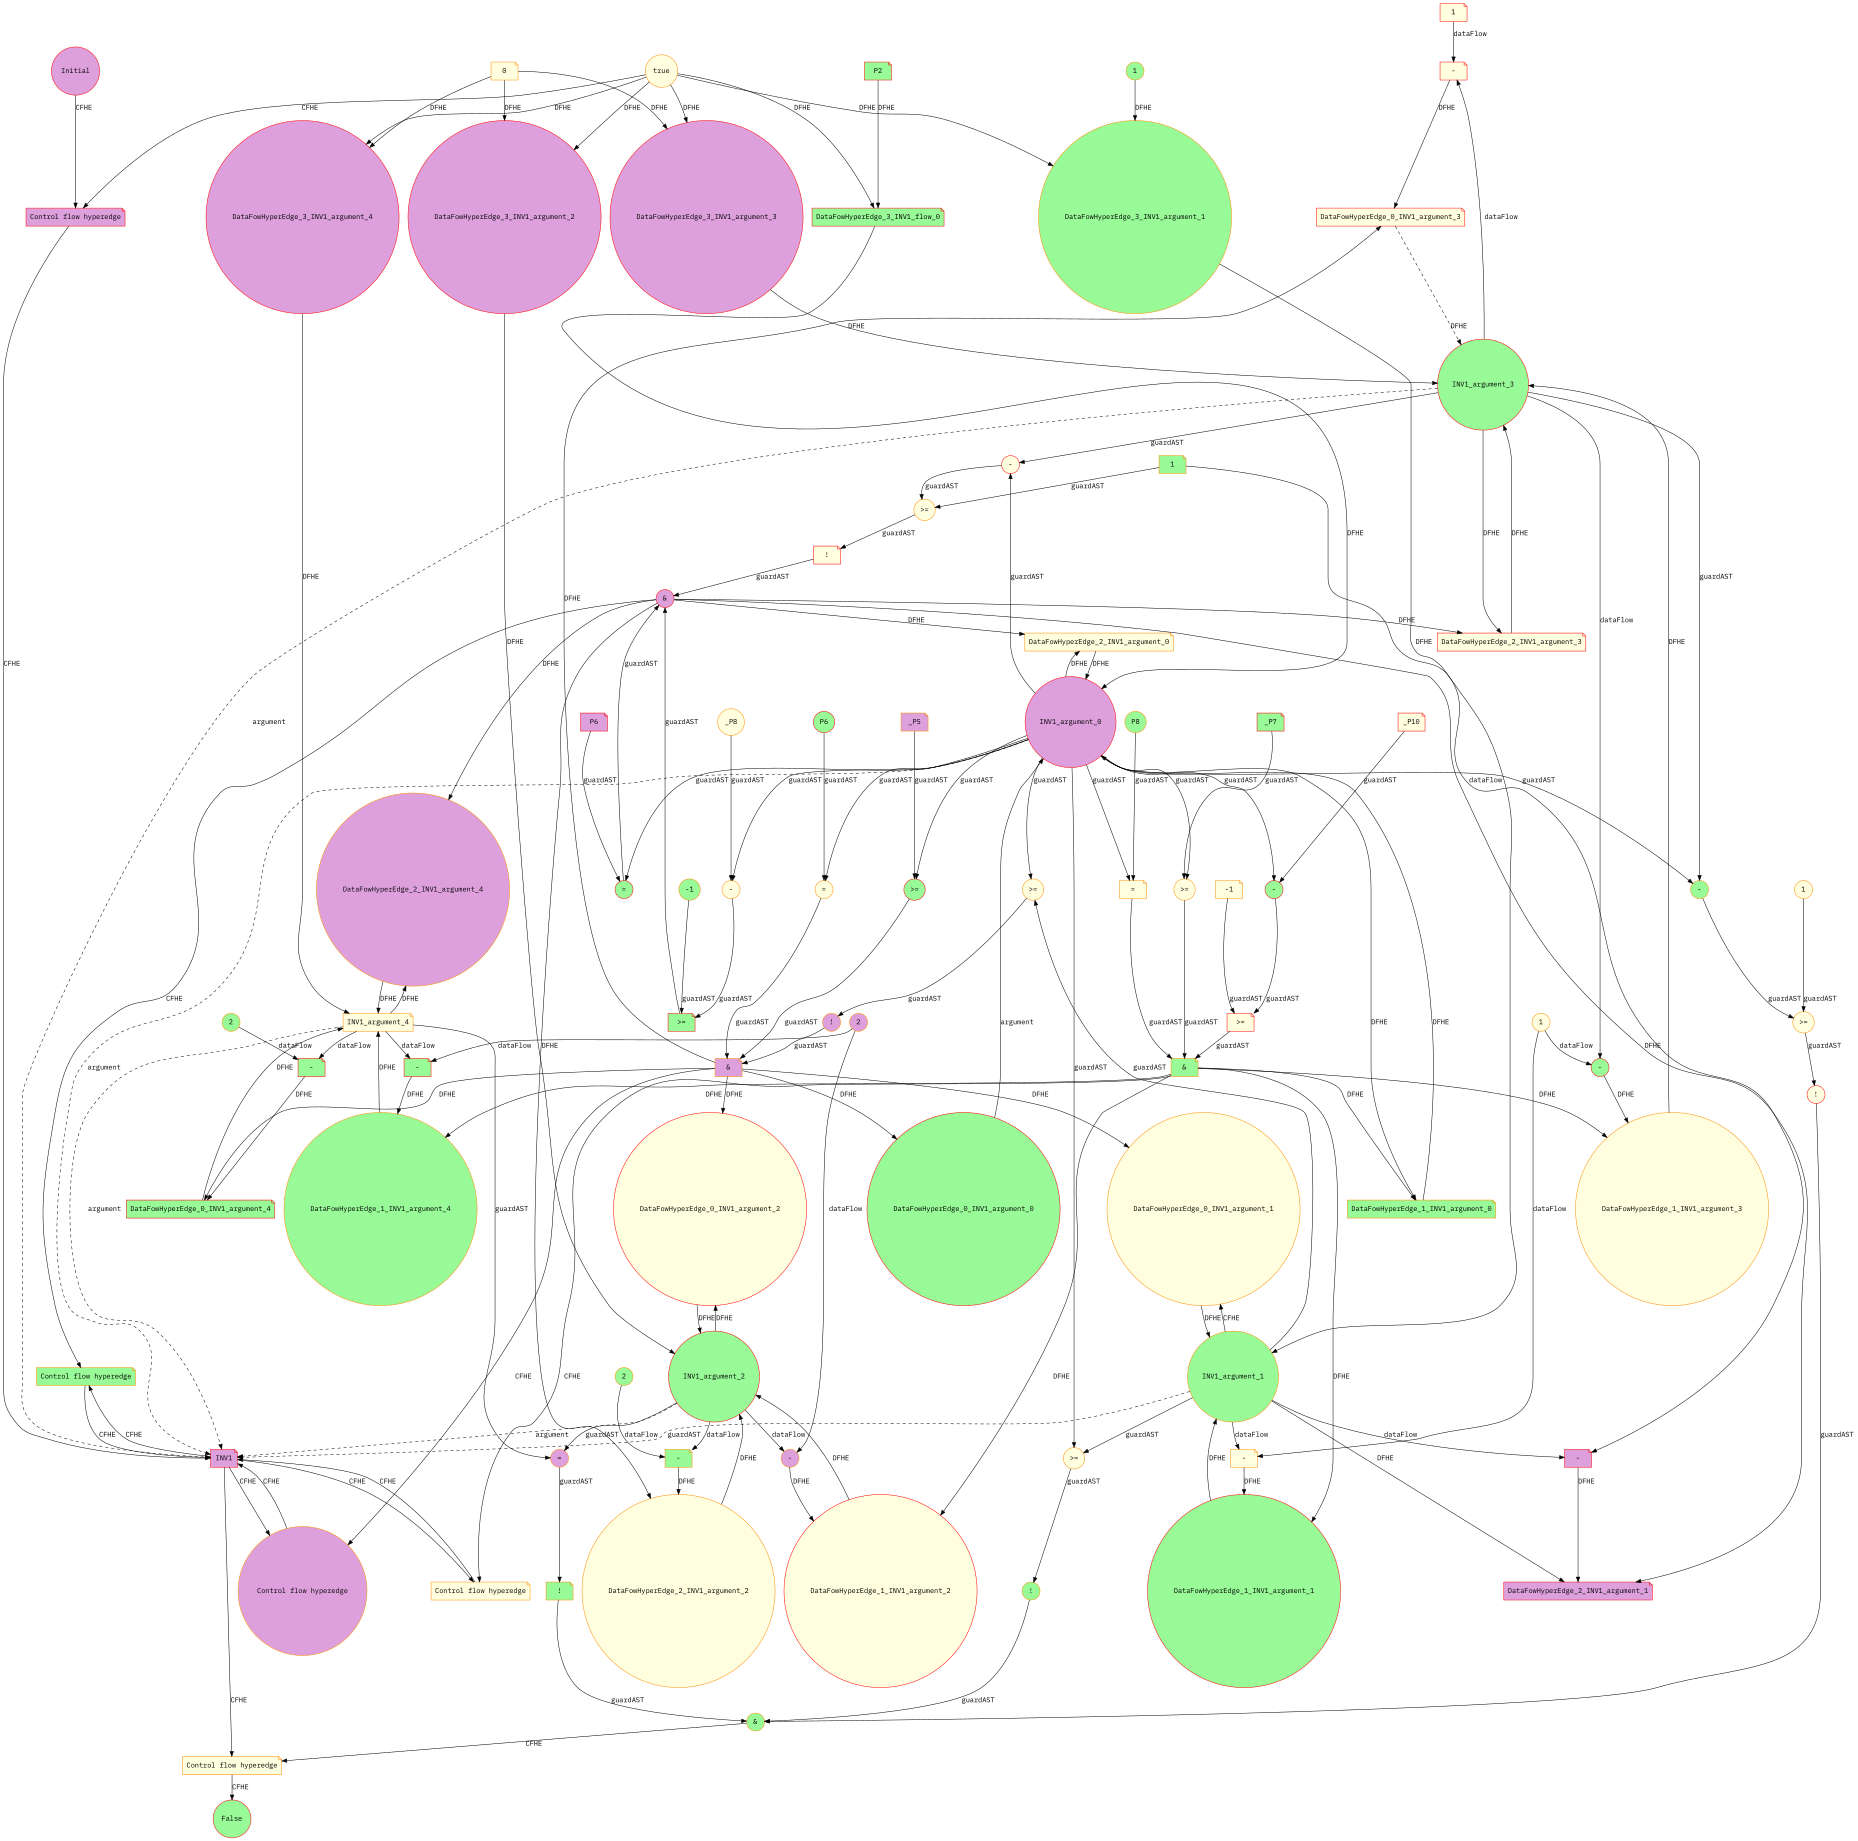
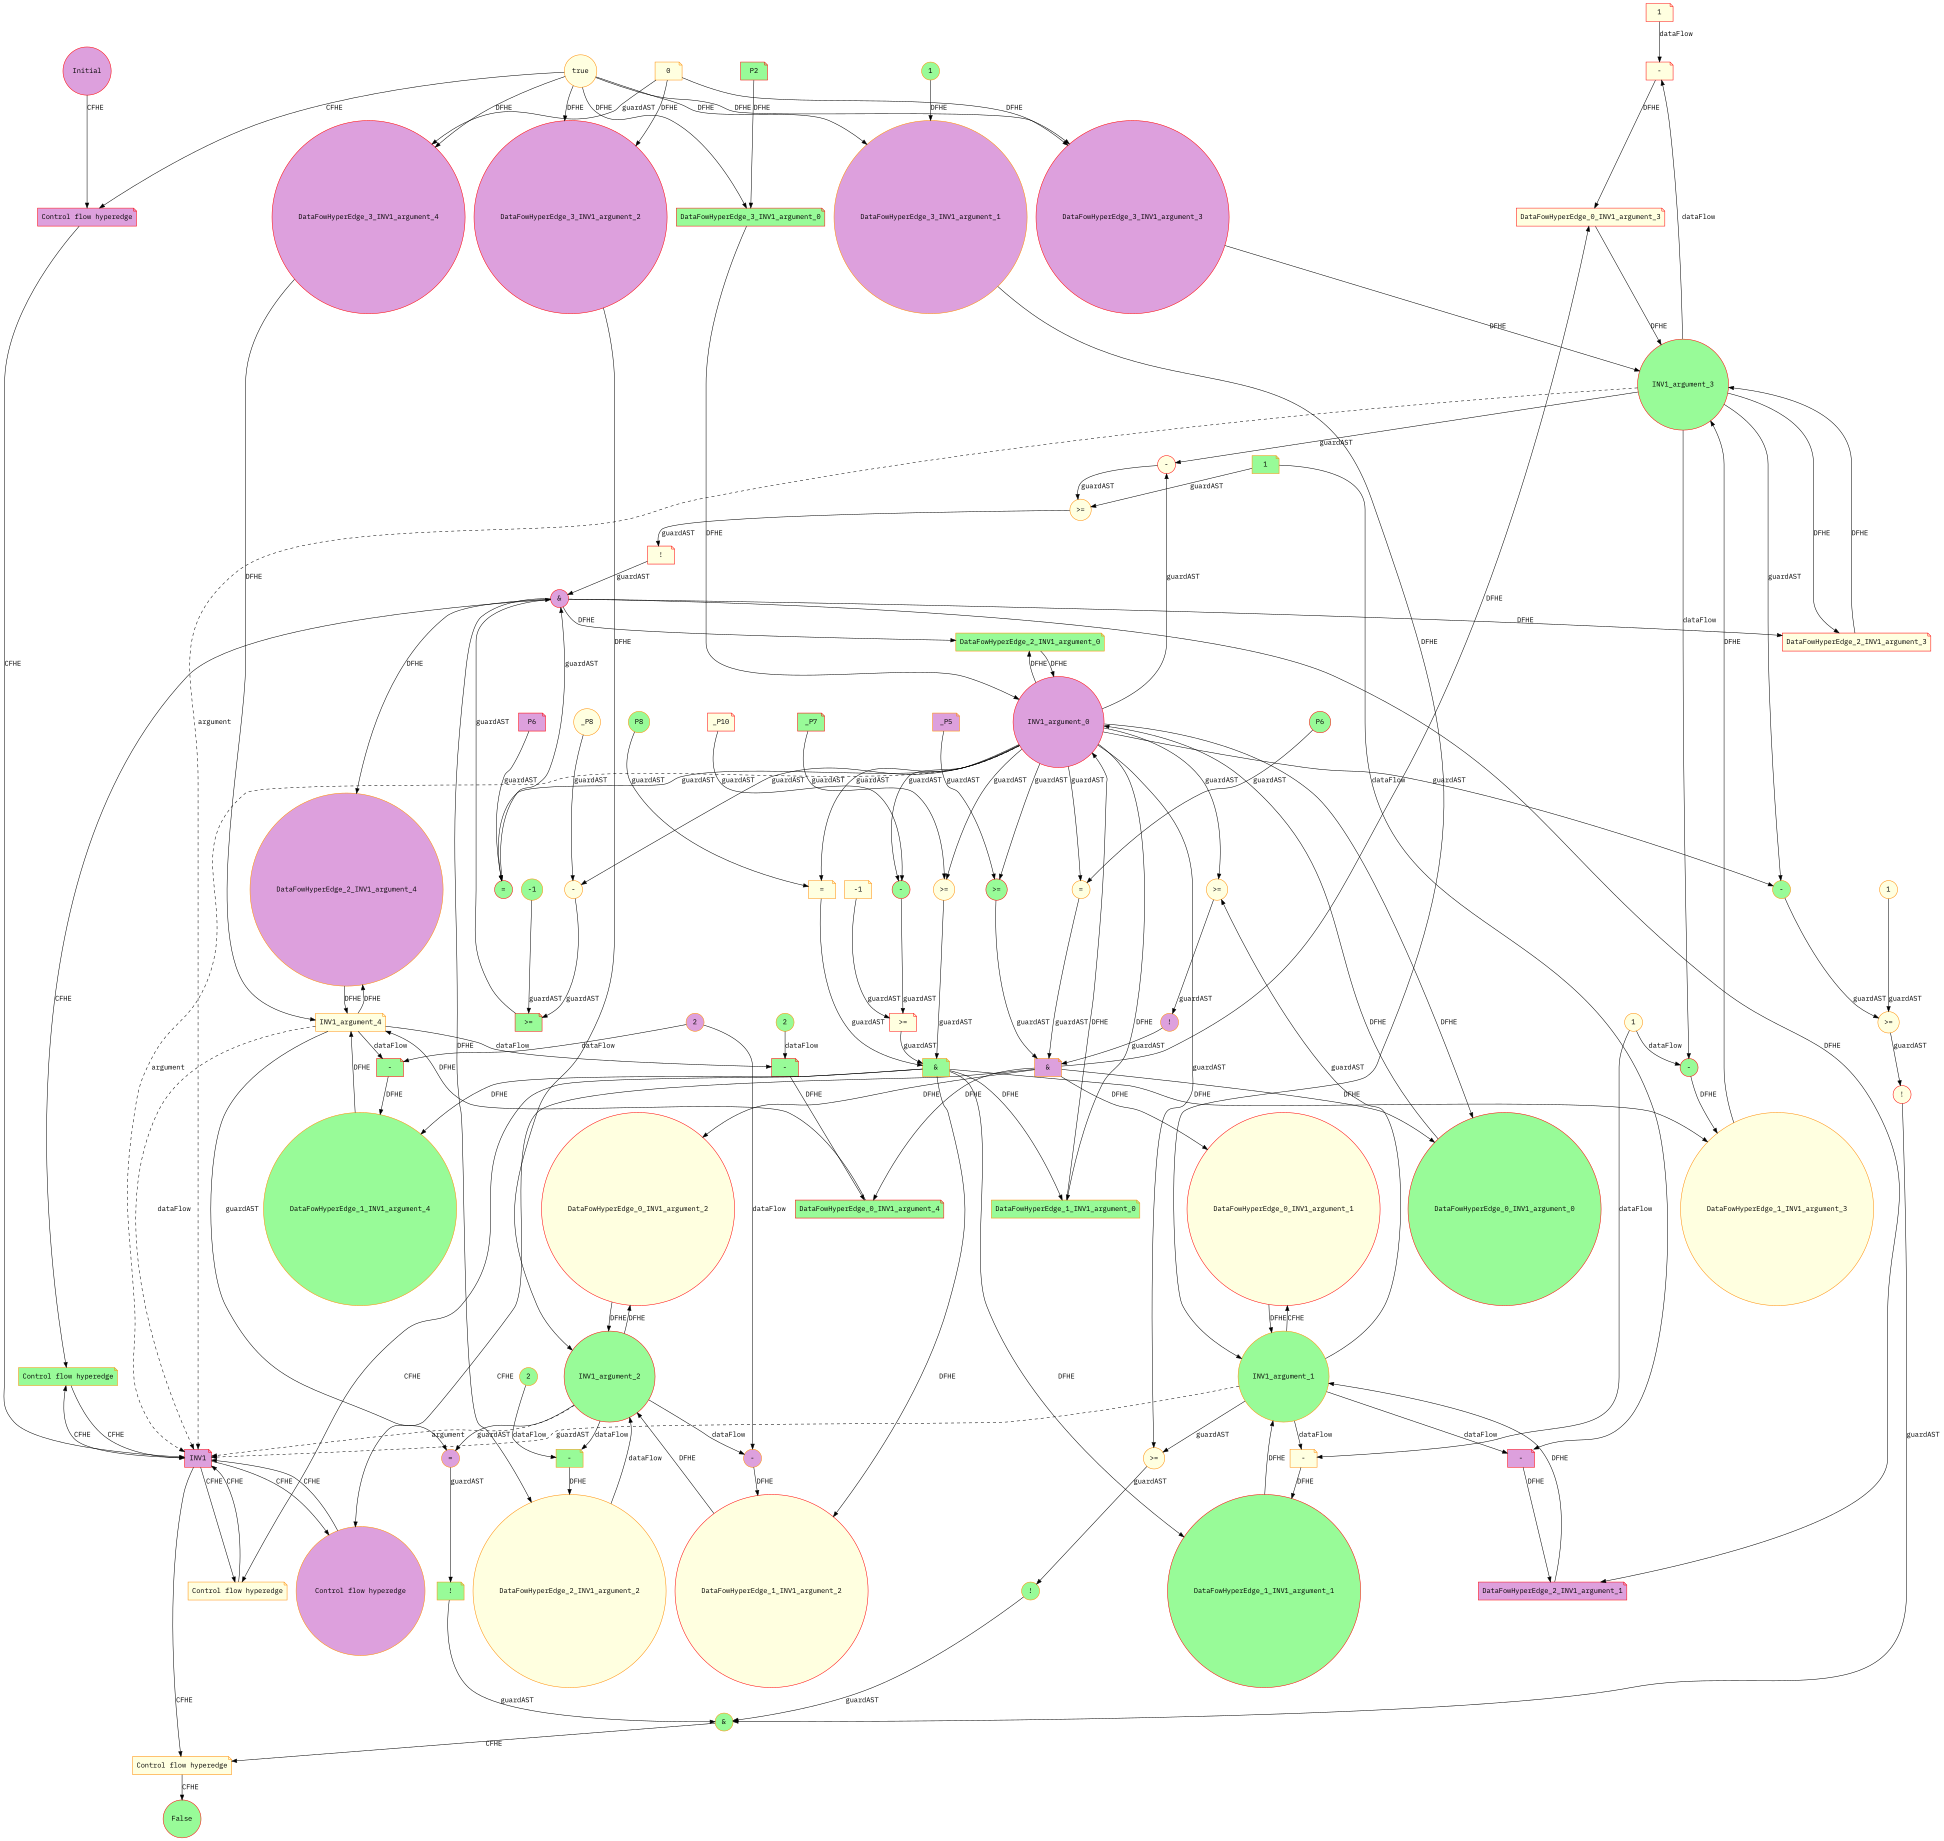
(439, 108) -> (639, 108)
(878, 217) -> (751, 217)
(1135, 217) -> (931, 217)
(1427, 283) -> (1627, 283)
(1099, 642) -> (1030, 642)
none -> (1354, 847)
(1017, 1022) -> (1378, 1022)
(105, 1209) -> (174, 1209)
(1204, 1209) -> (1284, 1209)
(749, 1458) -> (645, 1458)
(1416, 1490) -> (1507, 1427)
